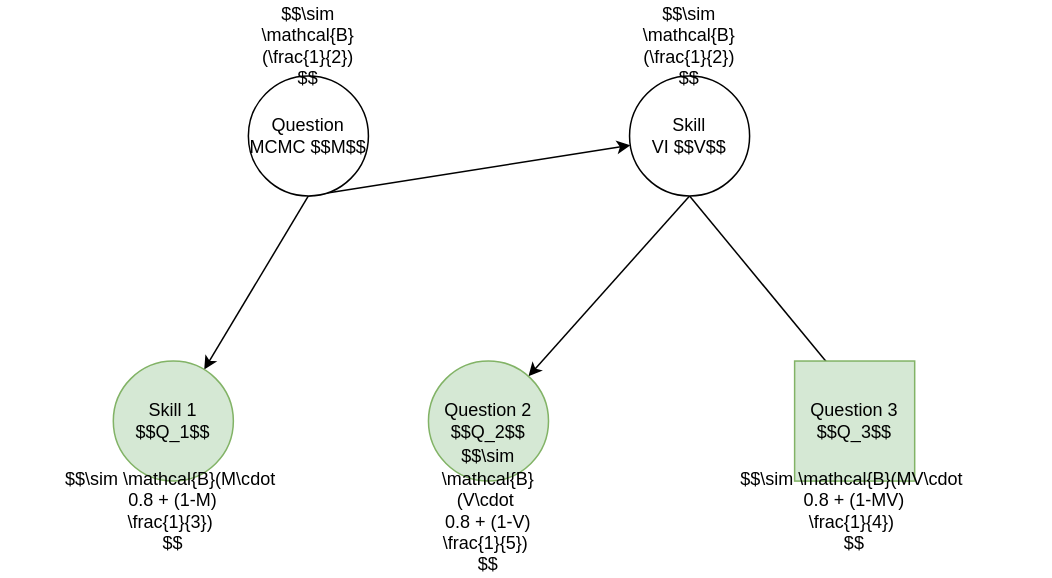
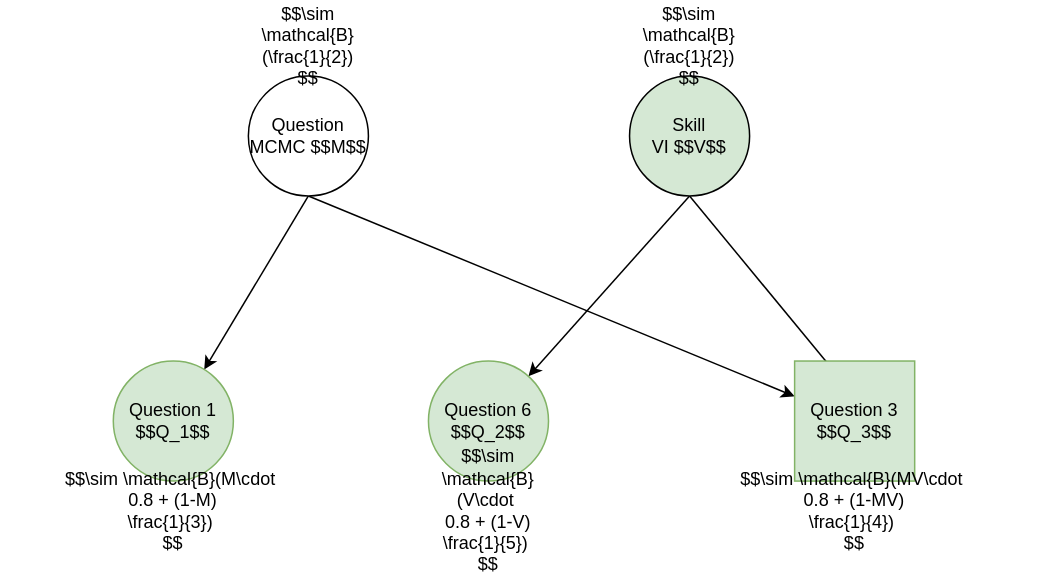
(689, 136) -> (689, 136)
(474, 170) -> (548, 294)
(173, 421) -> (173, 421)
(488, 421) -> (488, 421)
